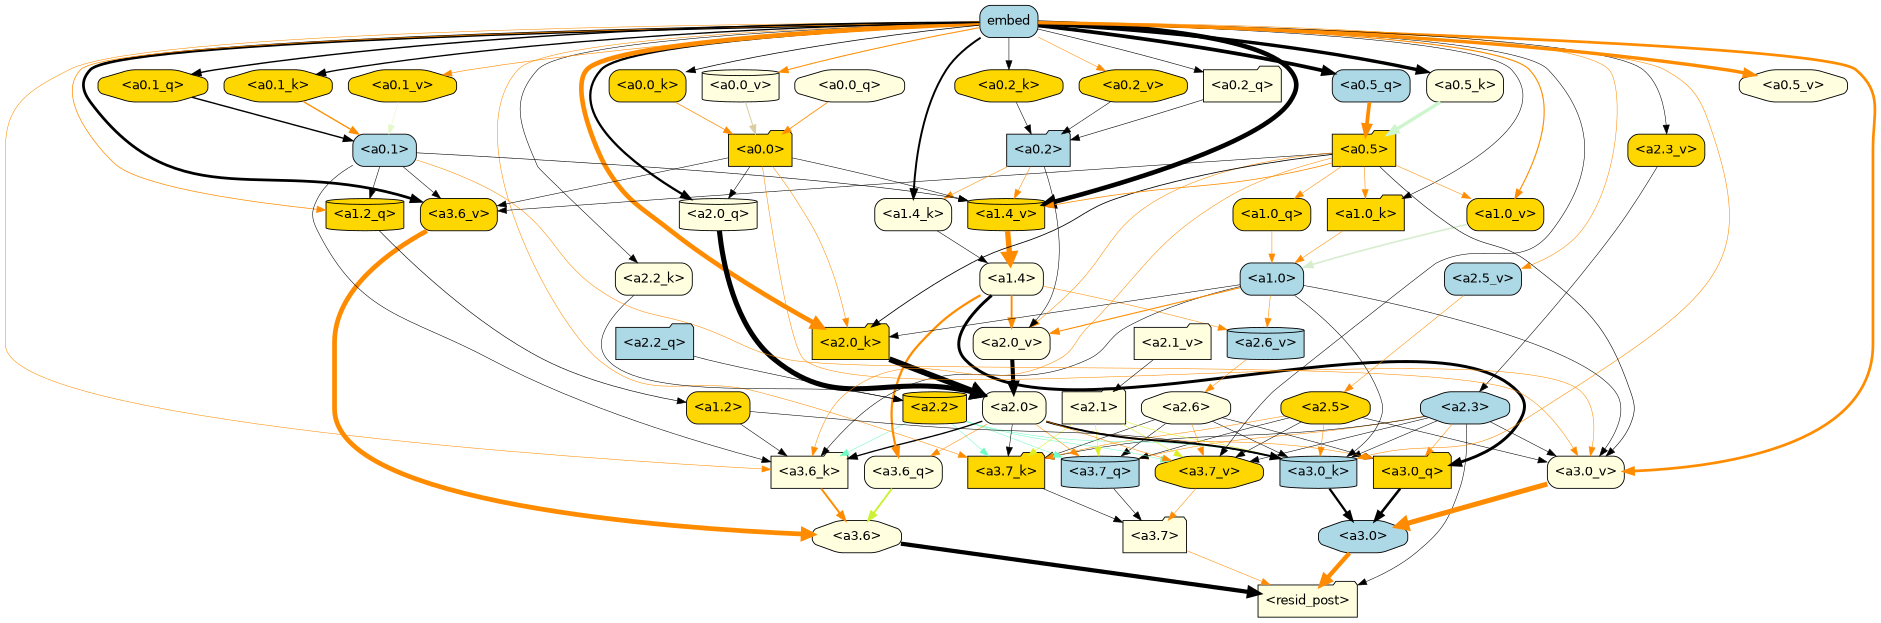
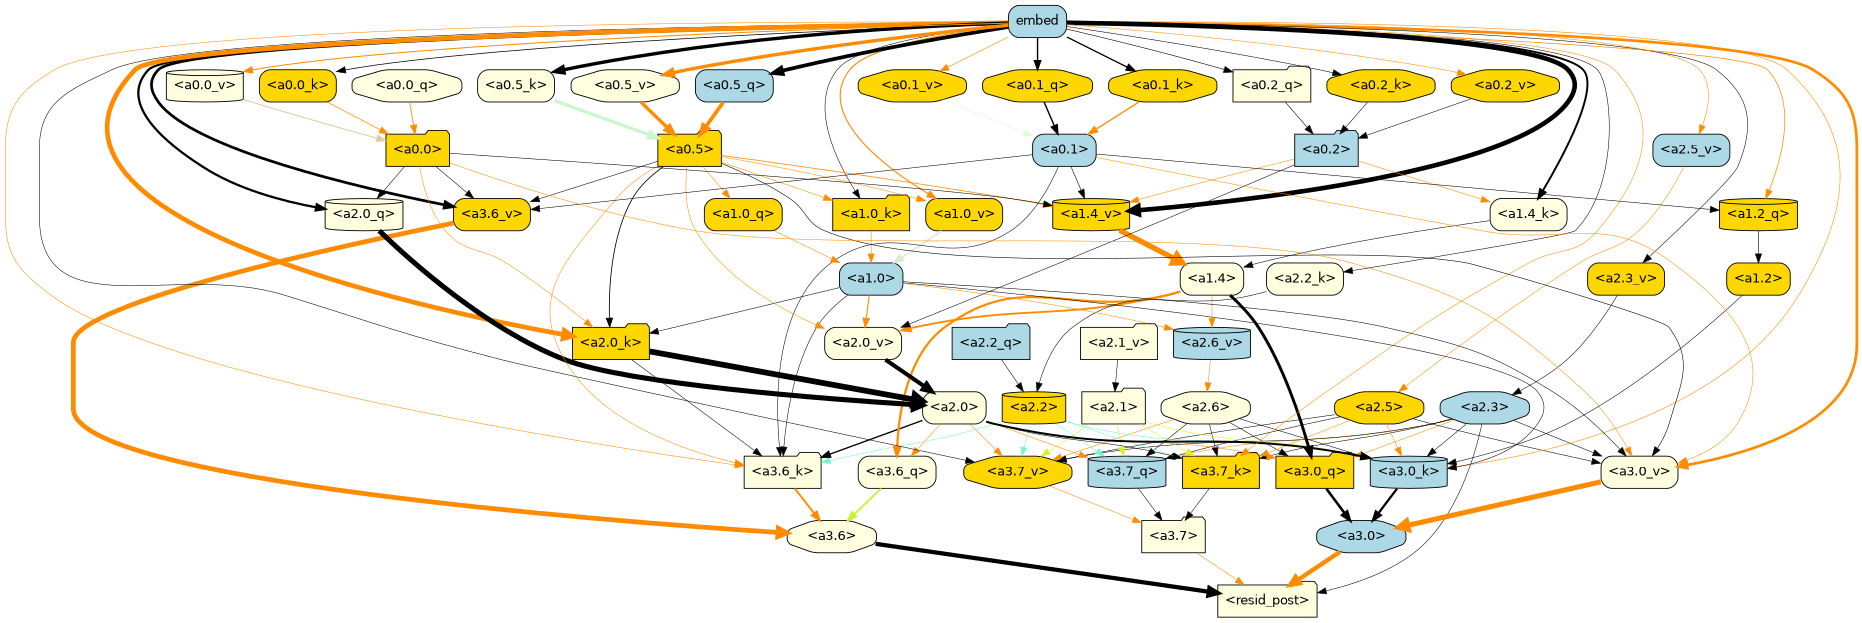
none -> (654, 115)
(760, 437) -> (699, 410)
